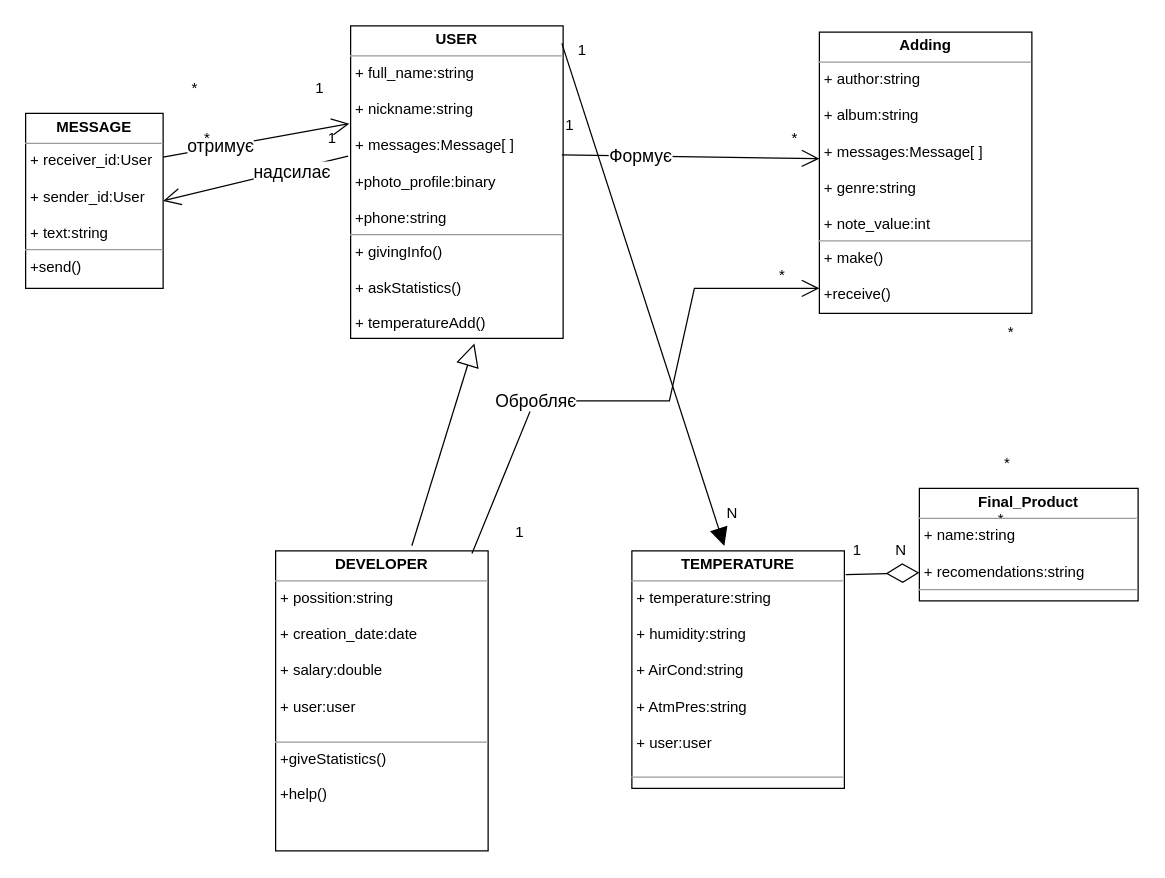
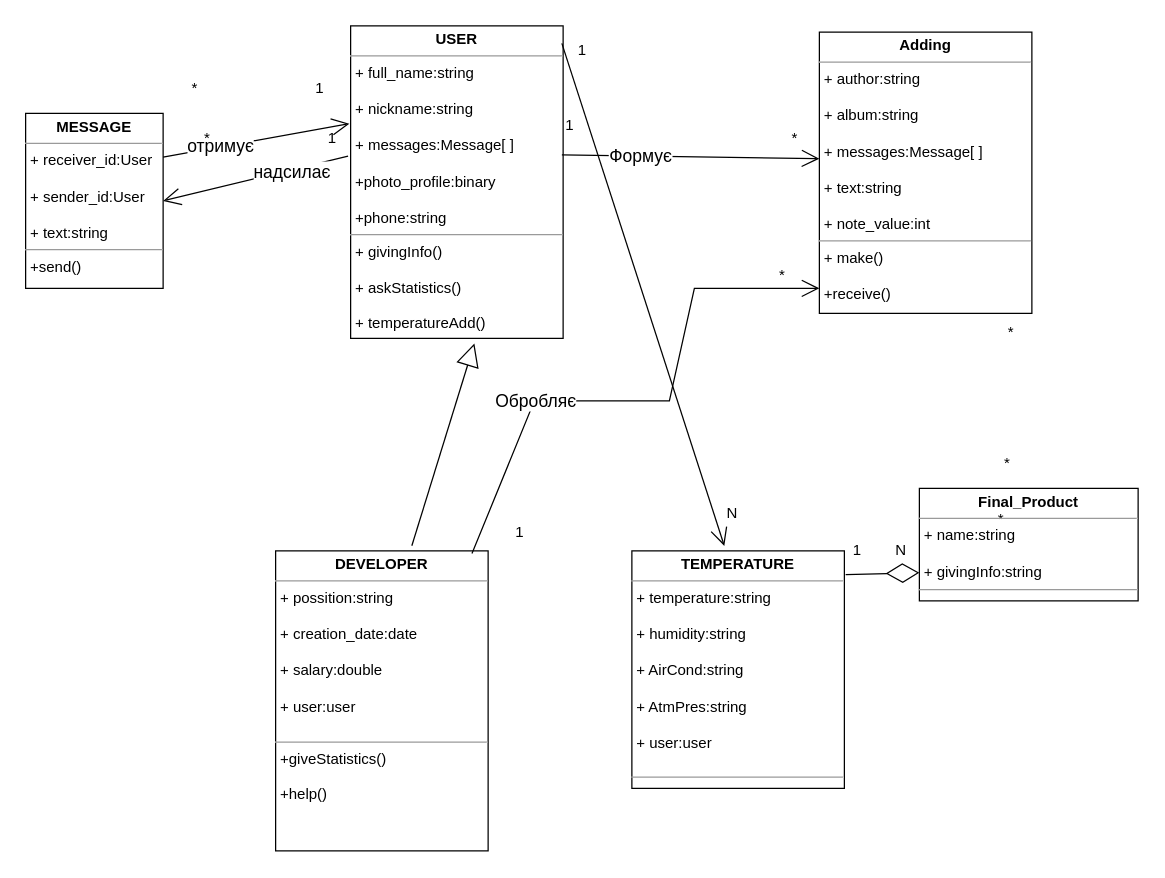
(902, 104) -> (902, 104)
(1008, 515) -> (989, 515)
(718, 527) -> (720, 533)
